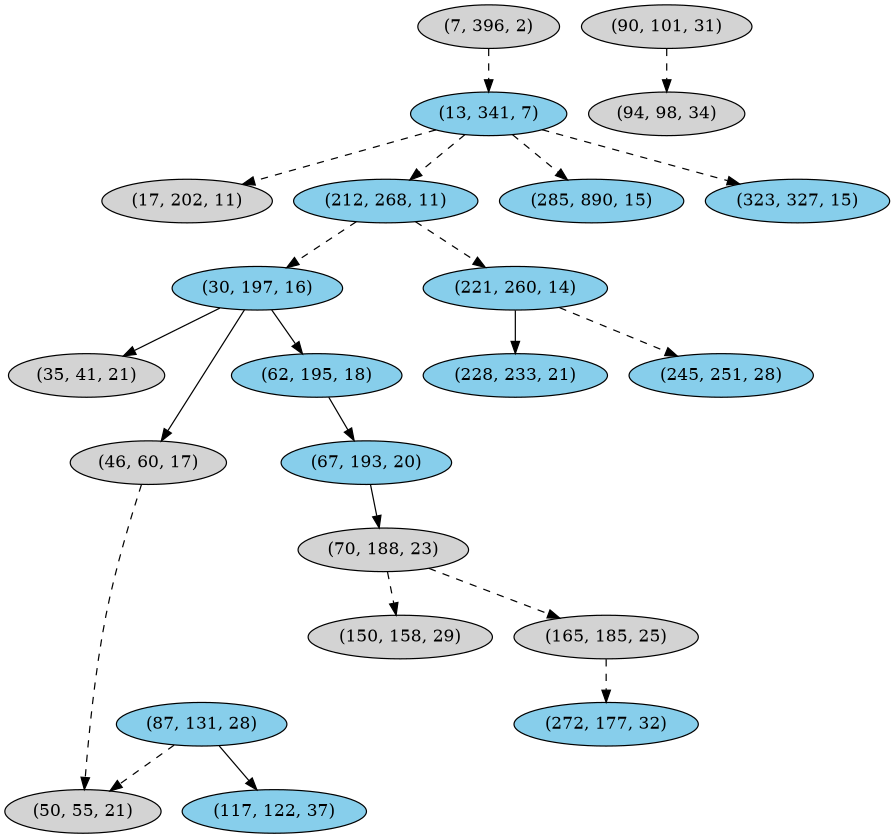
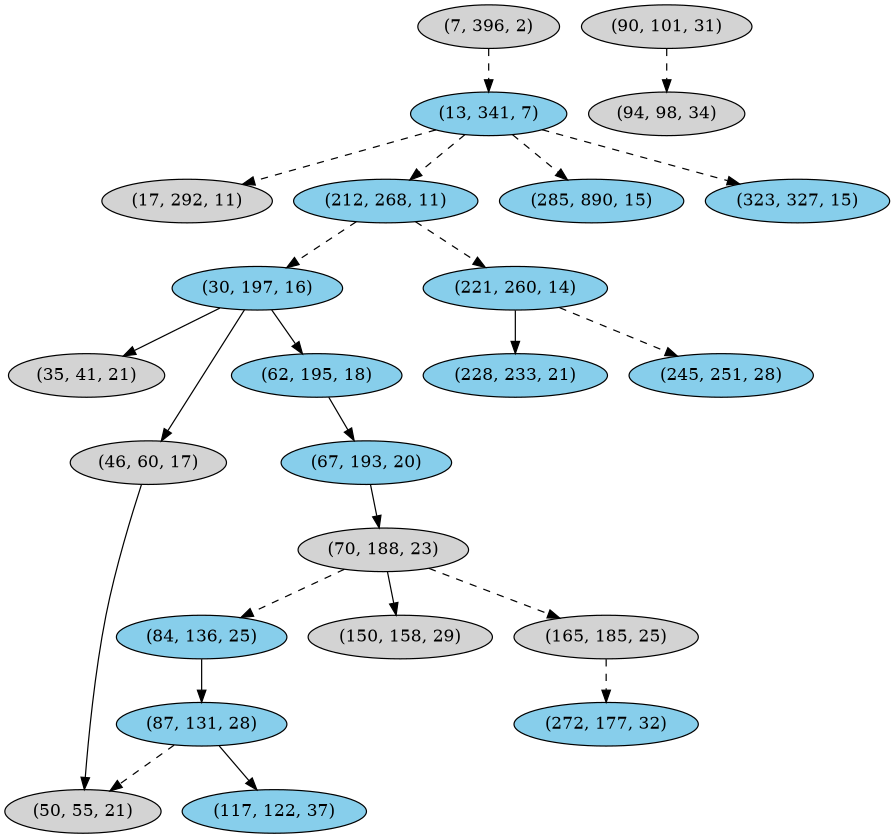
(187, 201) -> (187, 201)
(391, 588) -> (391, 588)
(103, 629) -> (103, 629)
none -> (202, 637)
